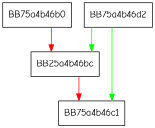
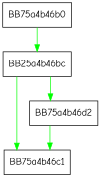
(51, 36) -> (37, 36)
(92, 36) -> (50, 85)
(79, 85) -> (17, 110)
